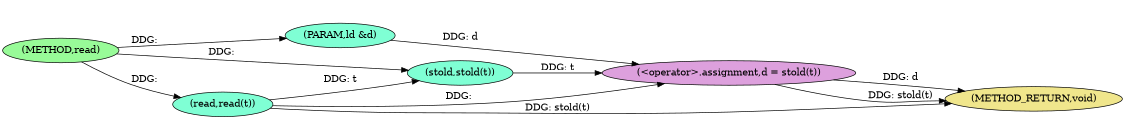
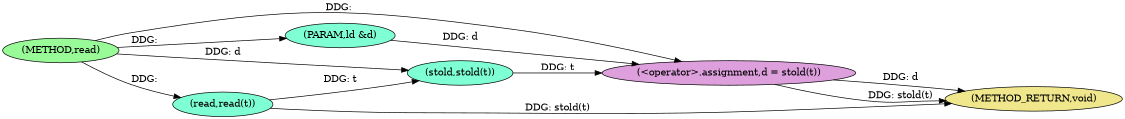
(223, 52) -> (223, 52)
(466, 104) -> (386, 15)
